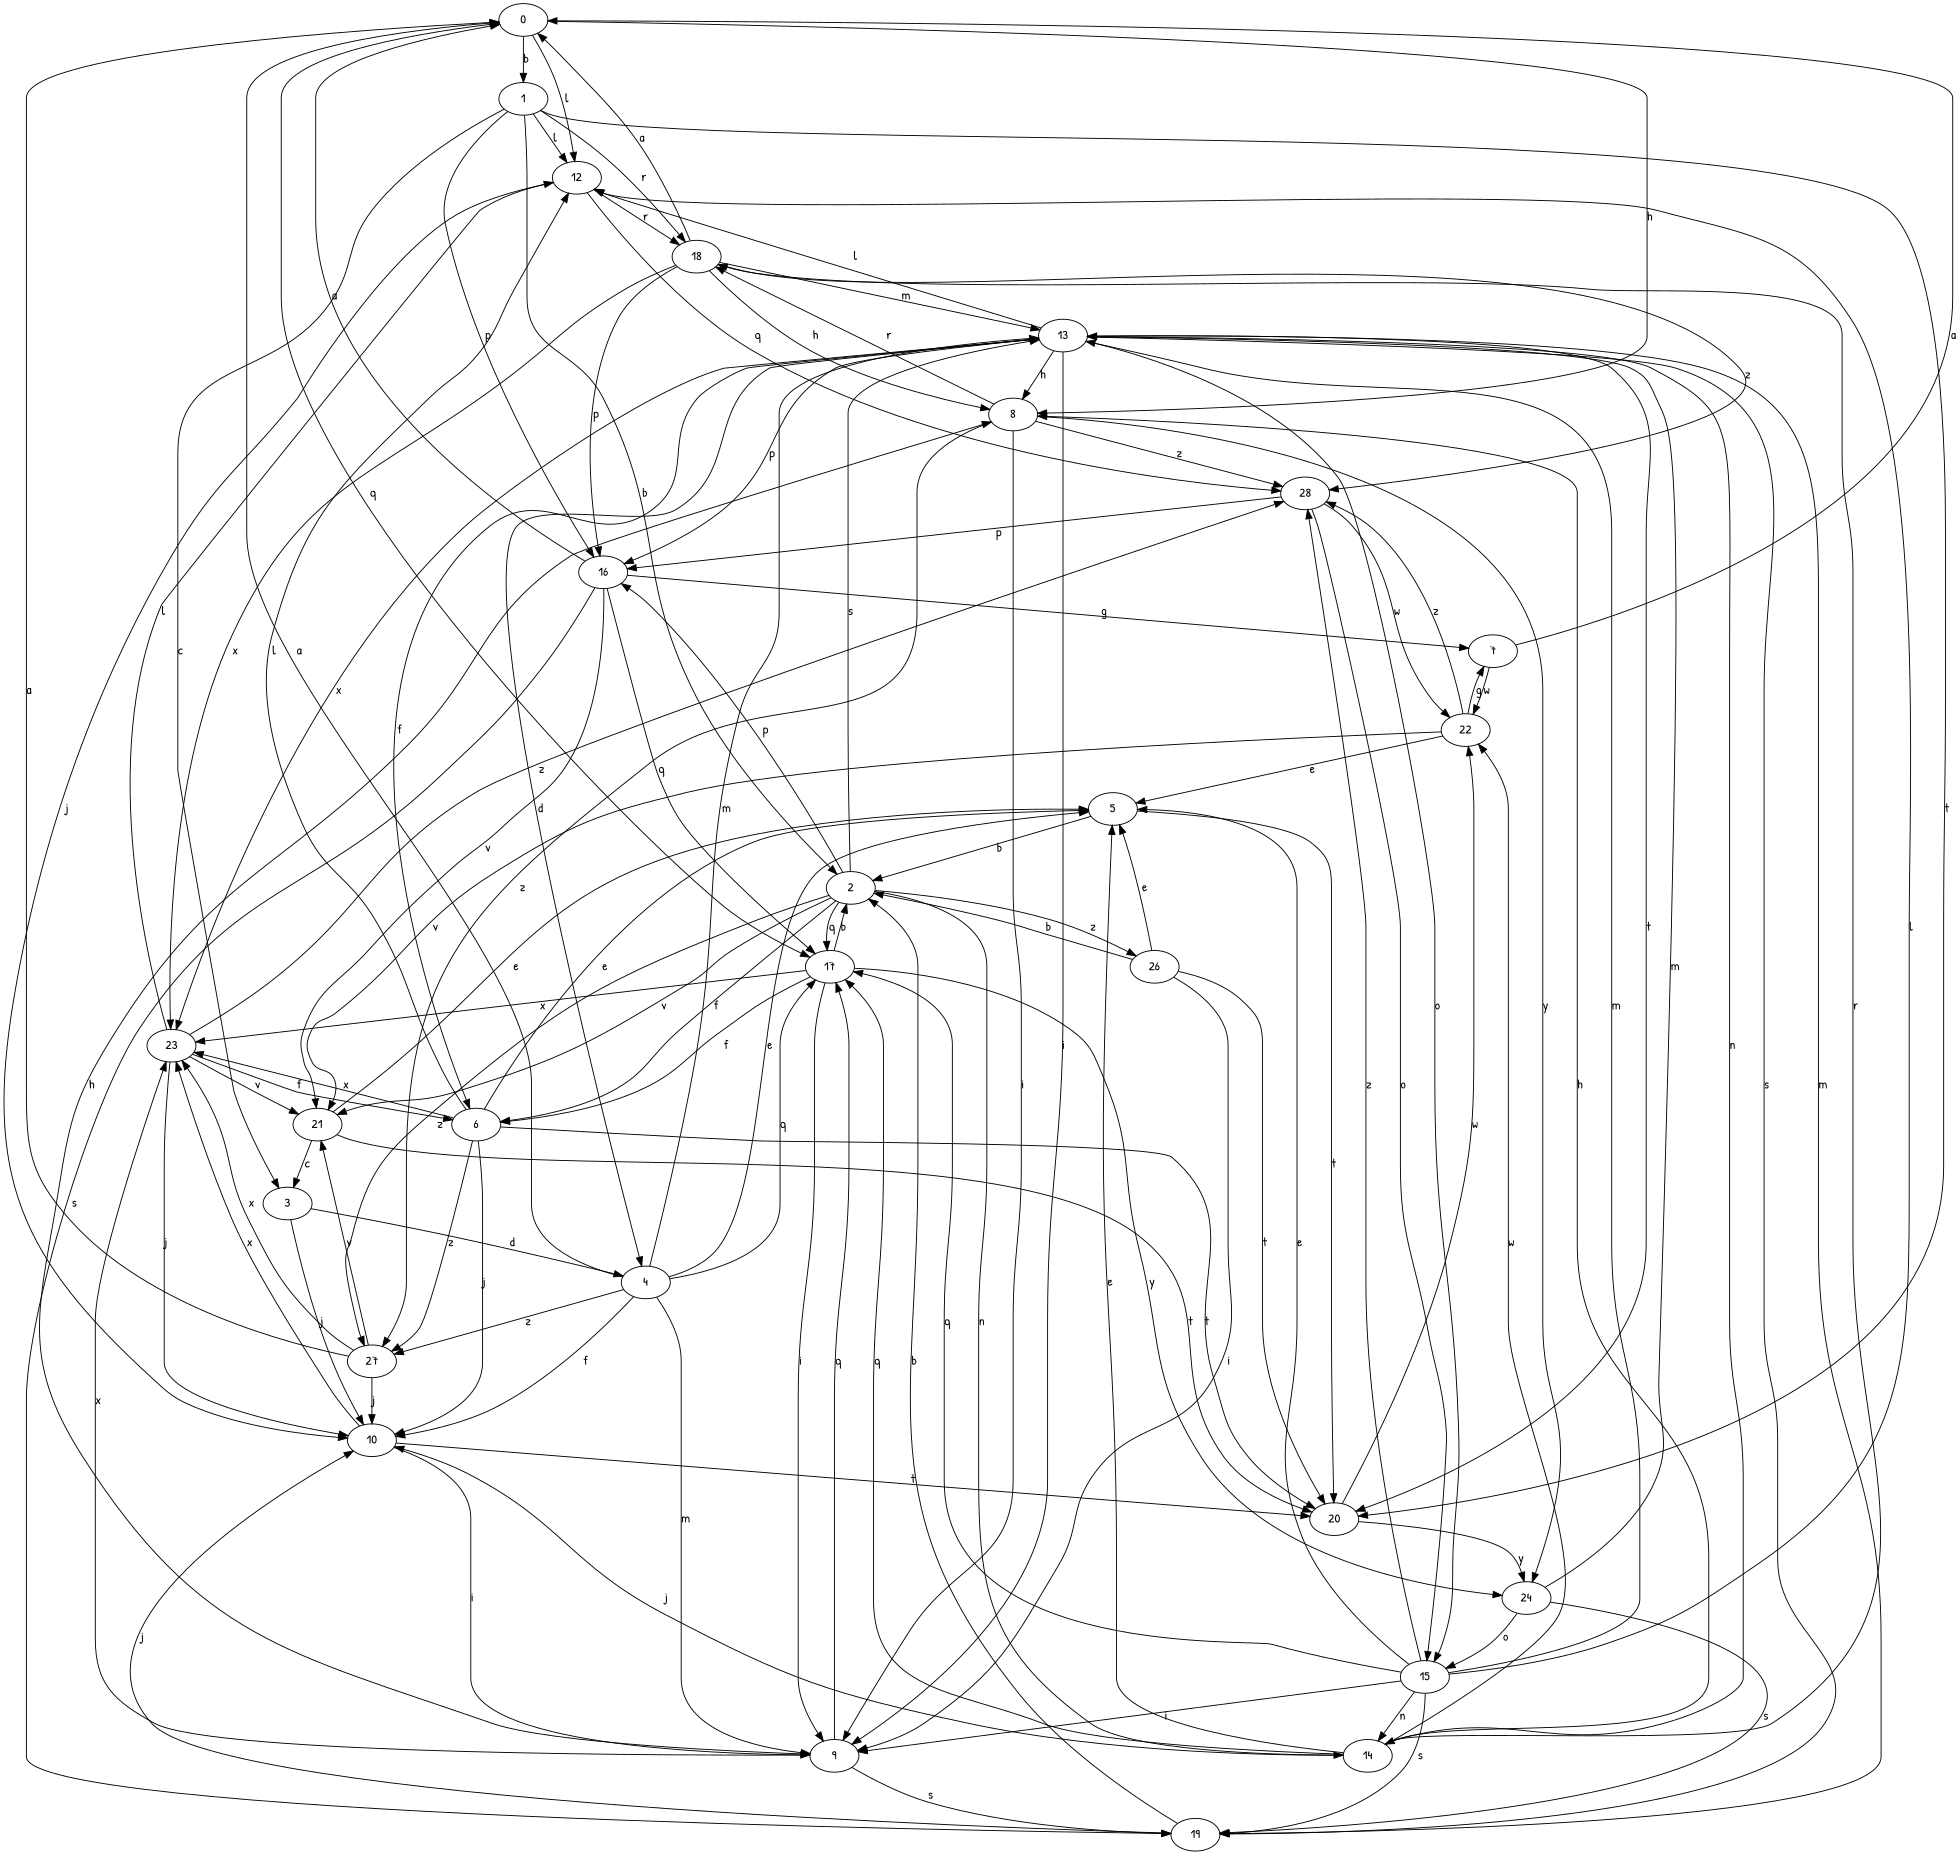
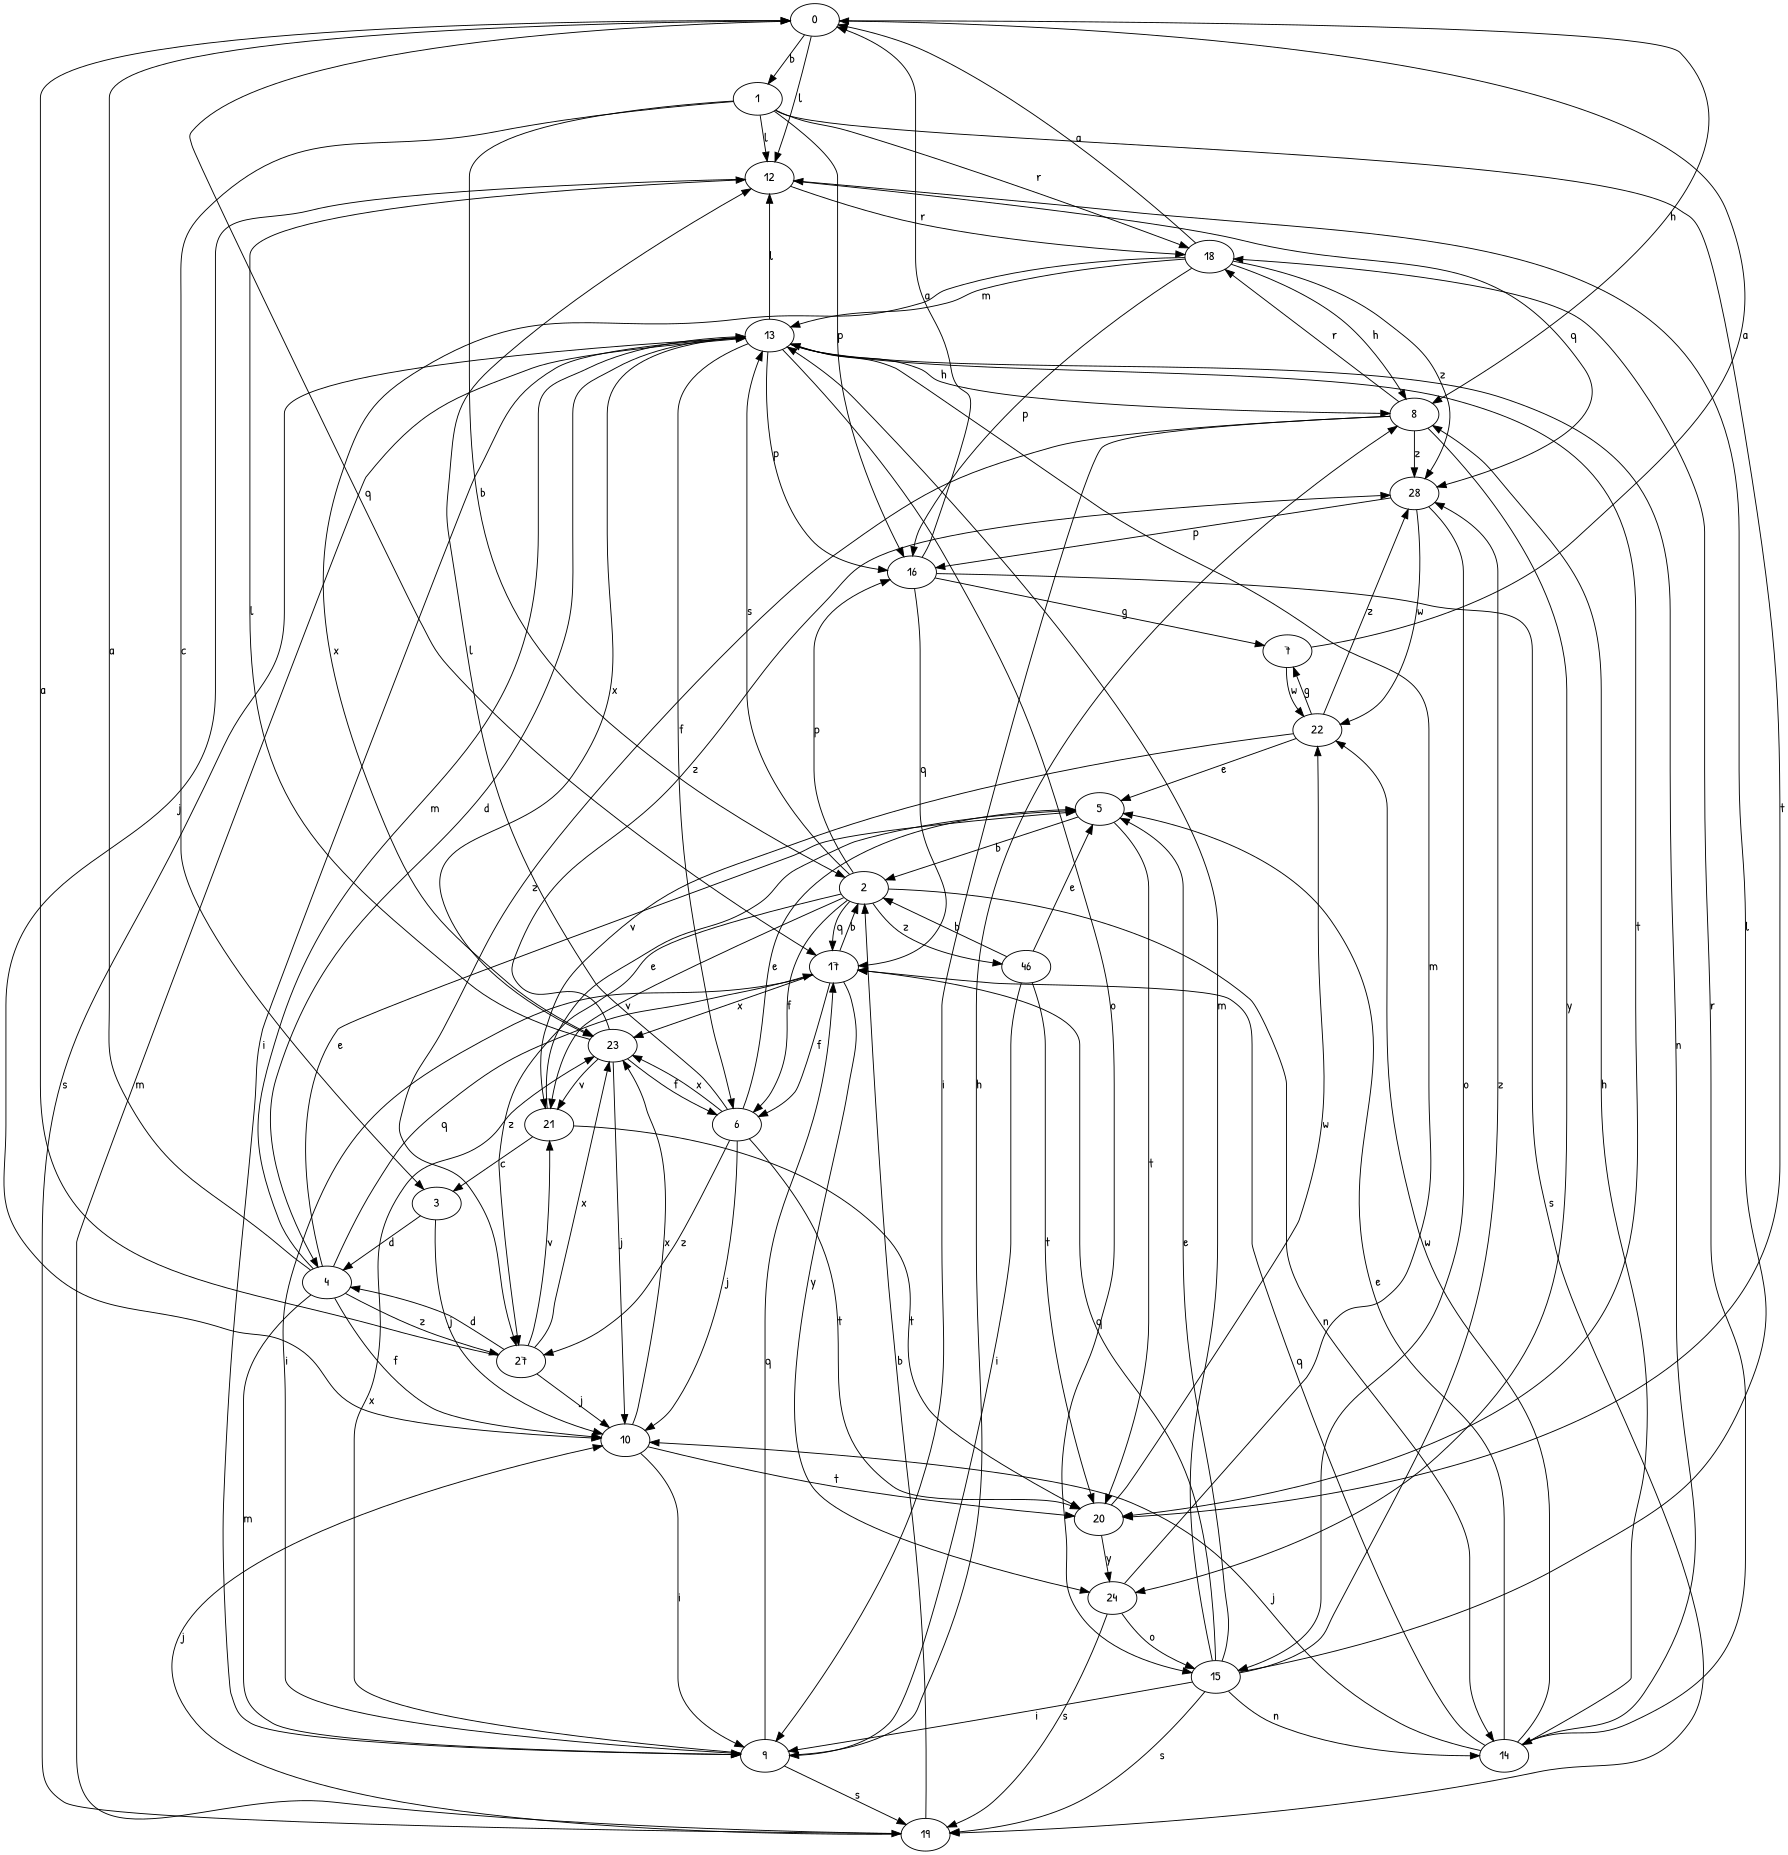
(469, 854) -> none
(1155, 967) -> (1026, 967)
none -> (436, 1310)
